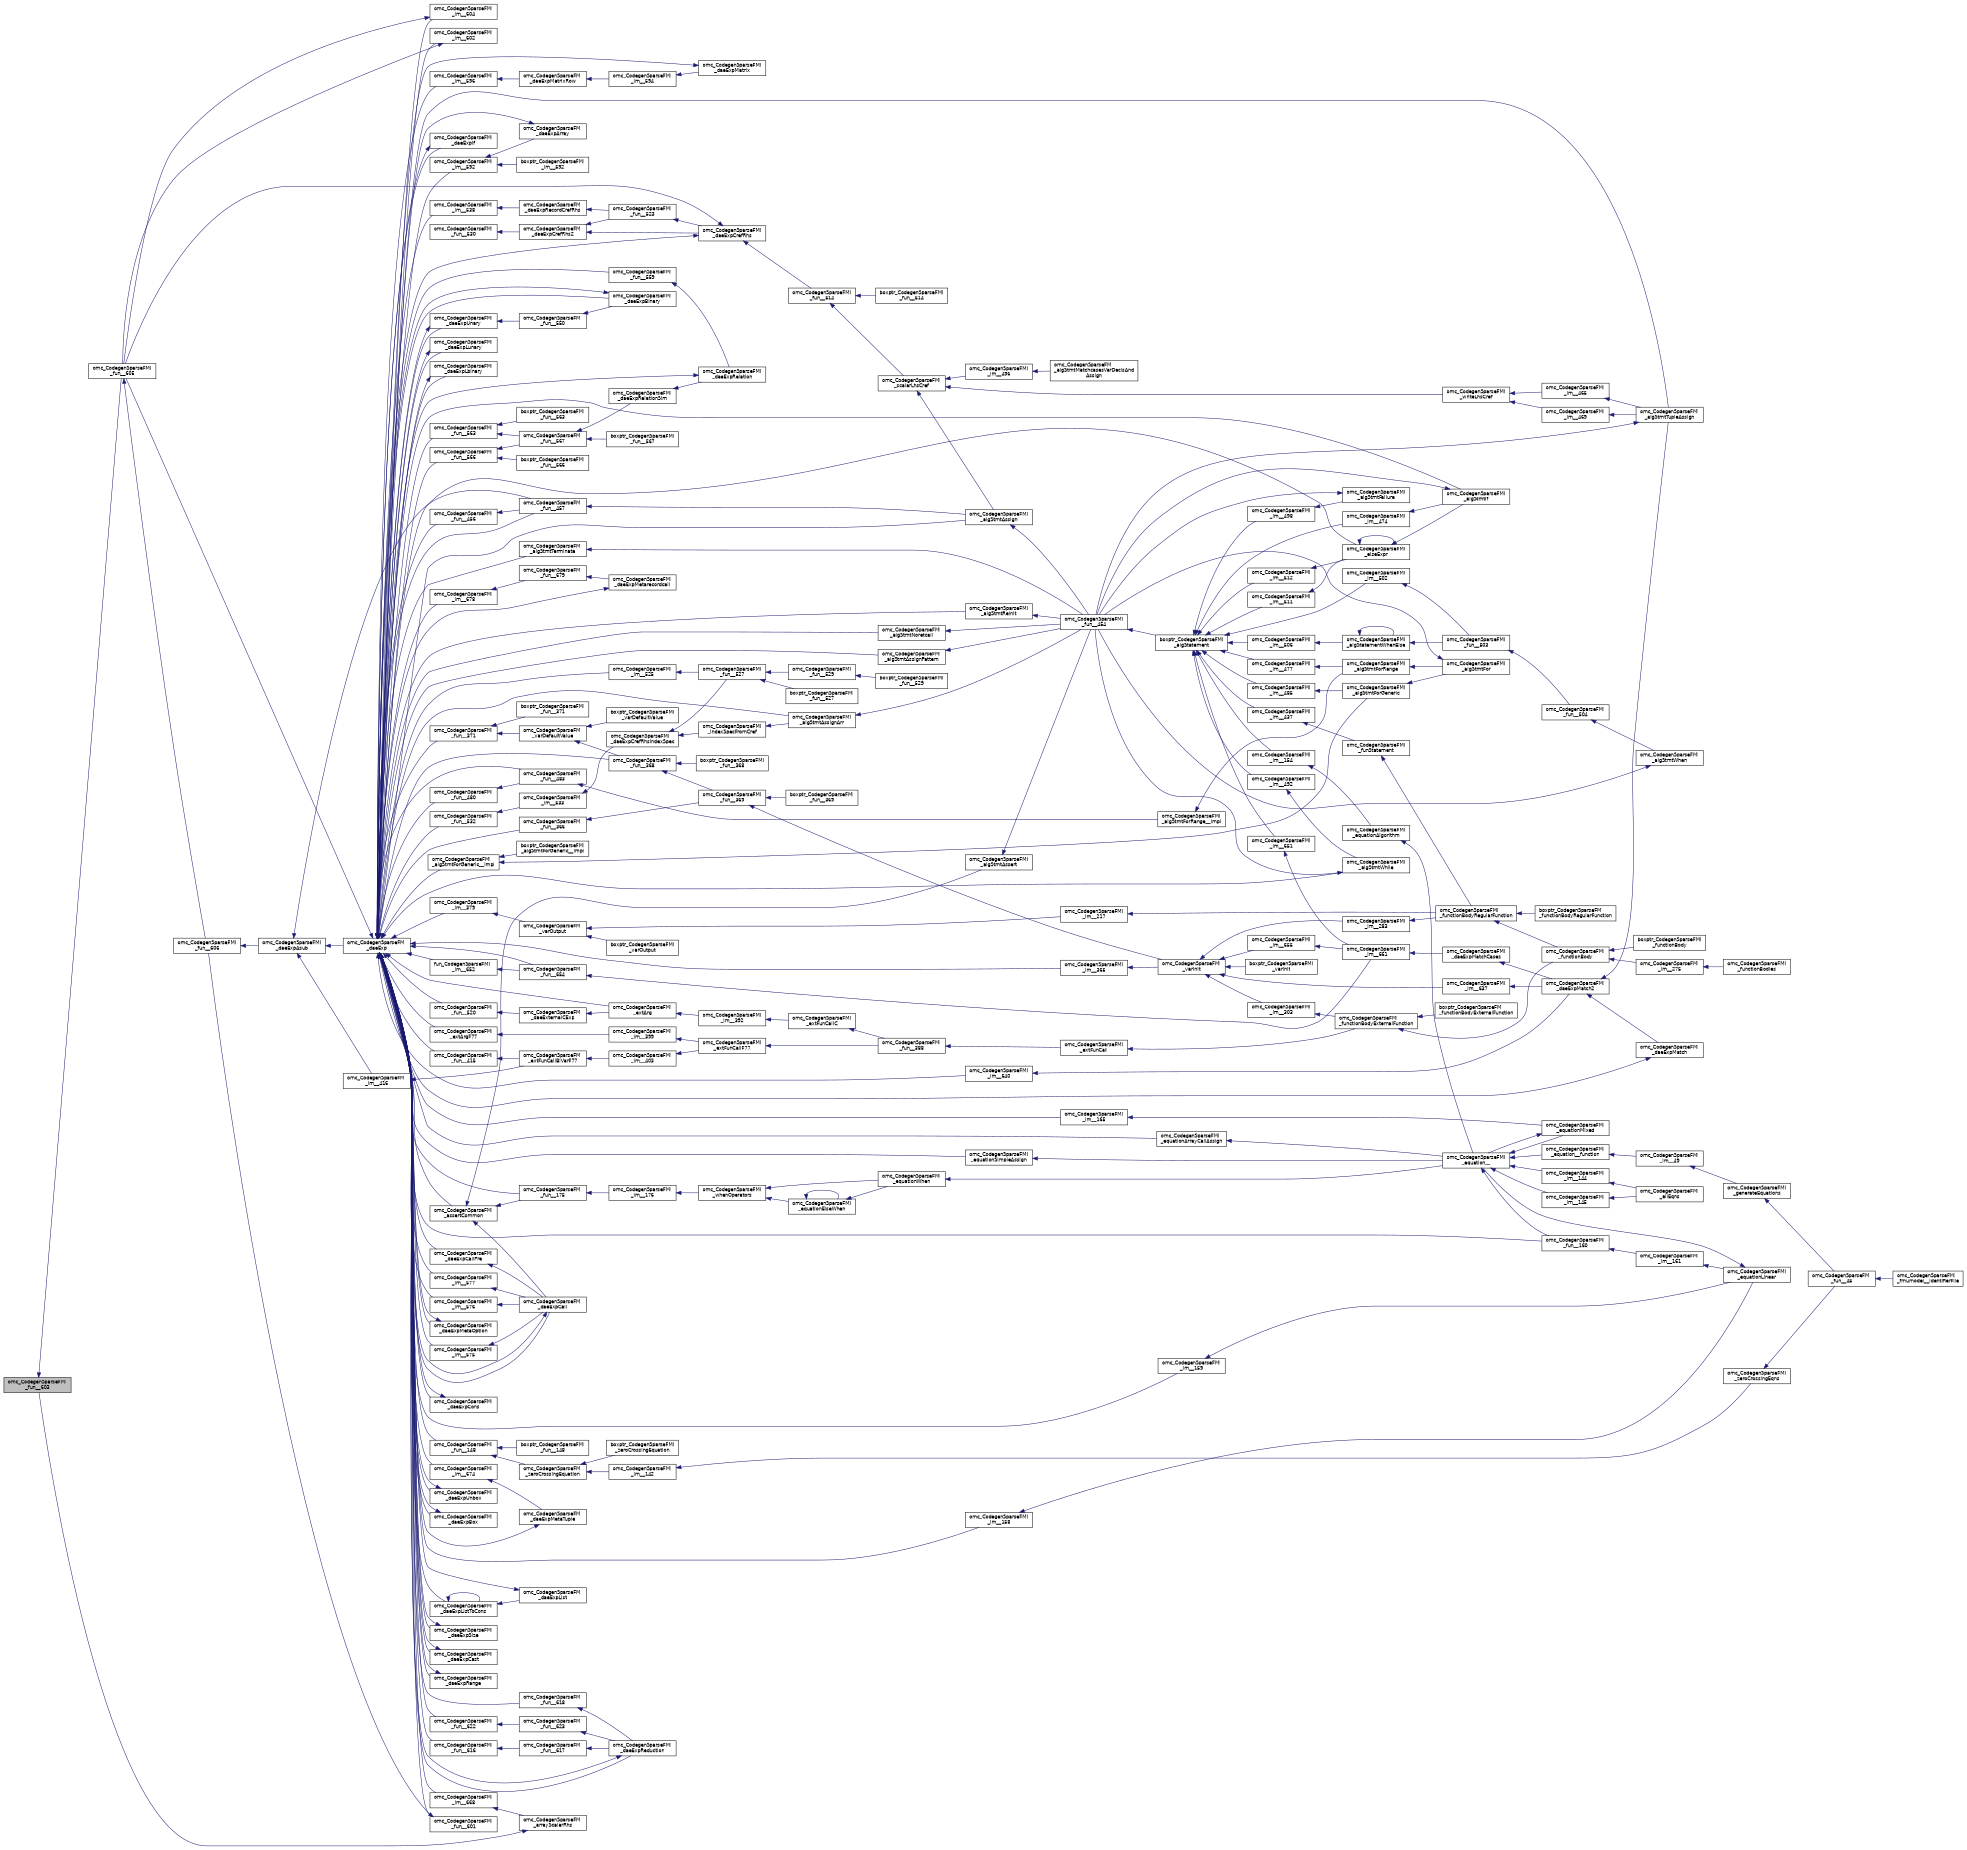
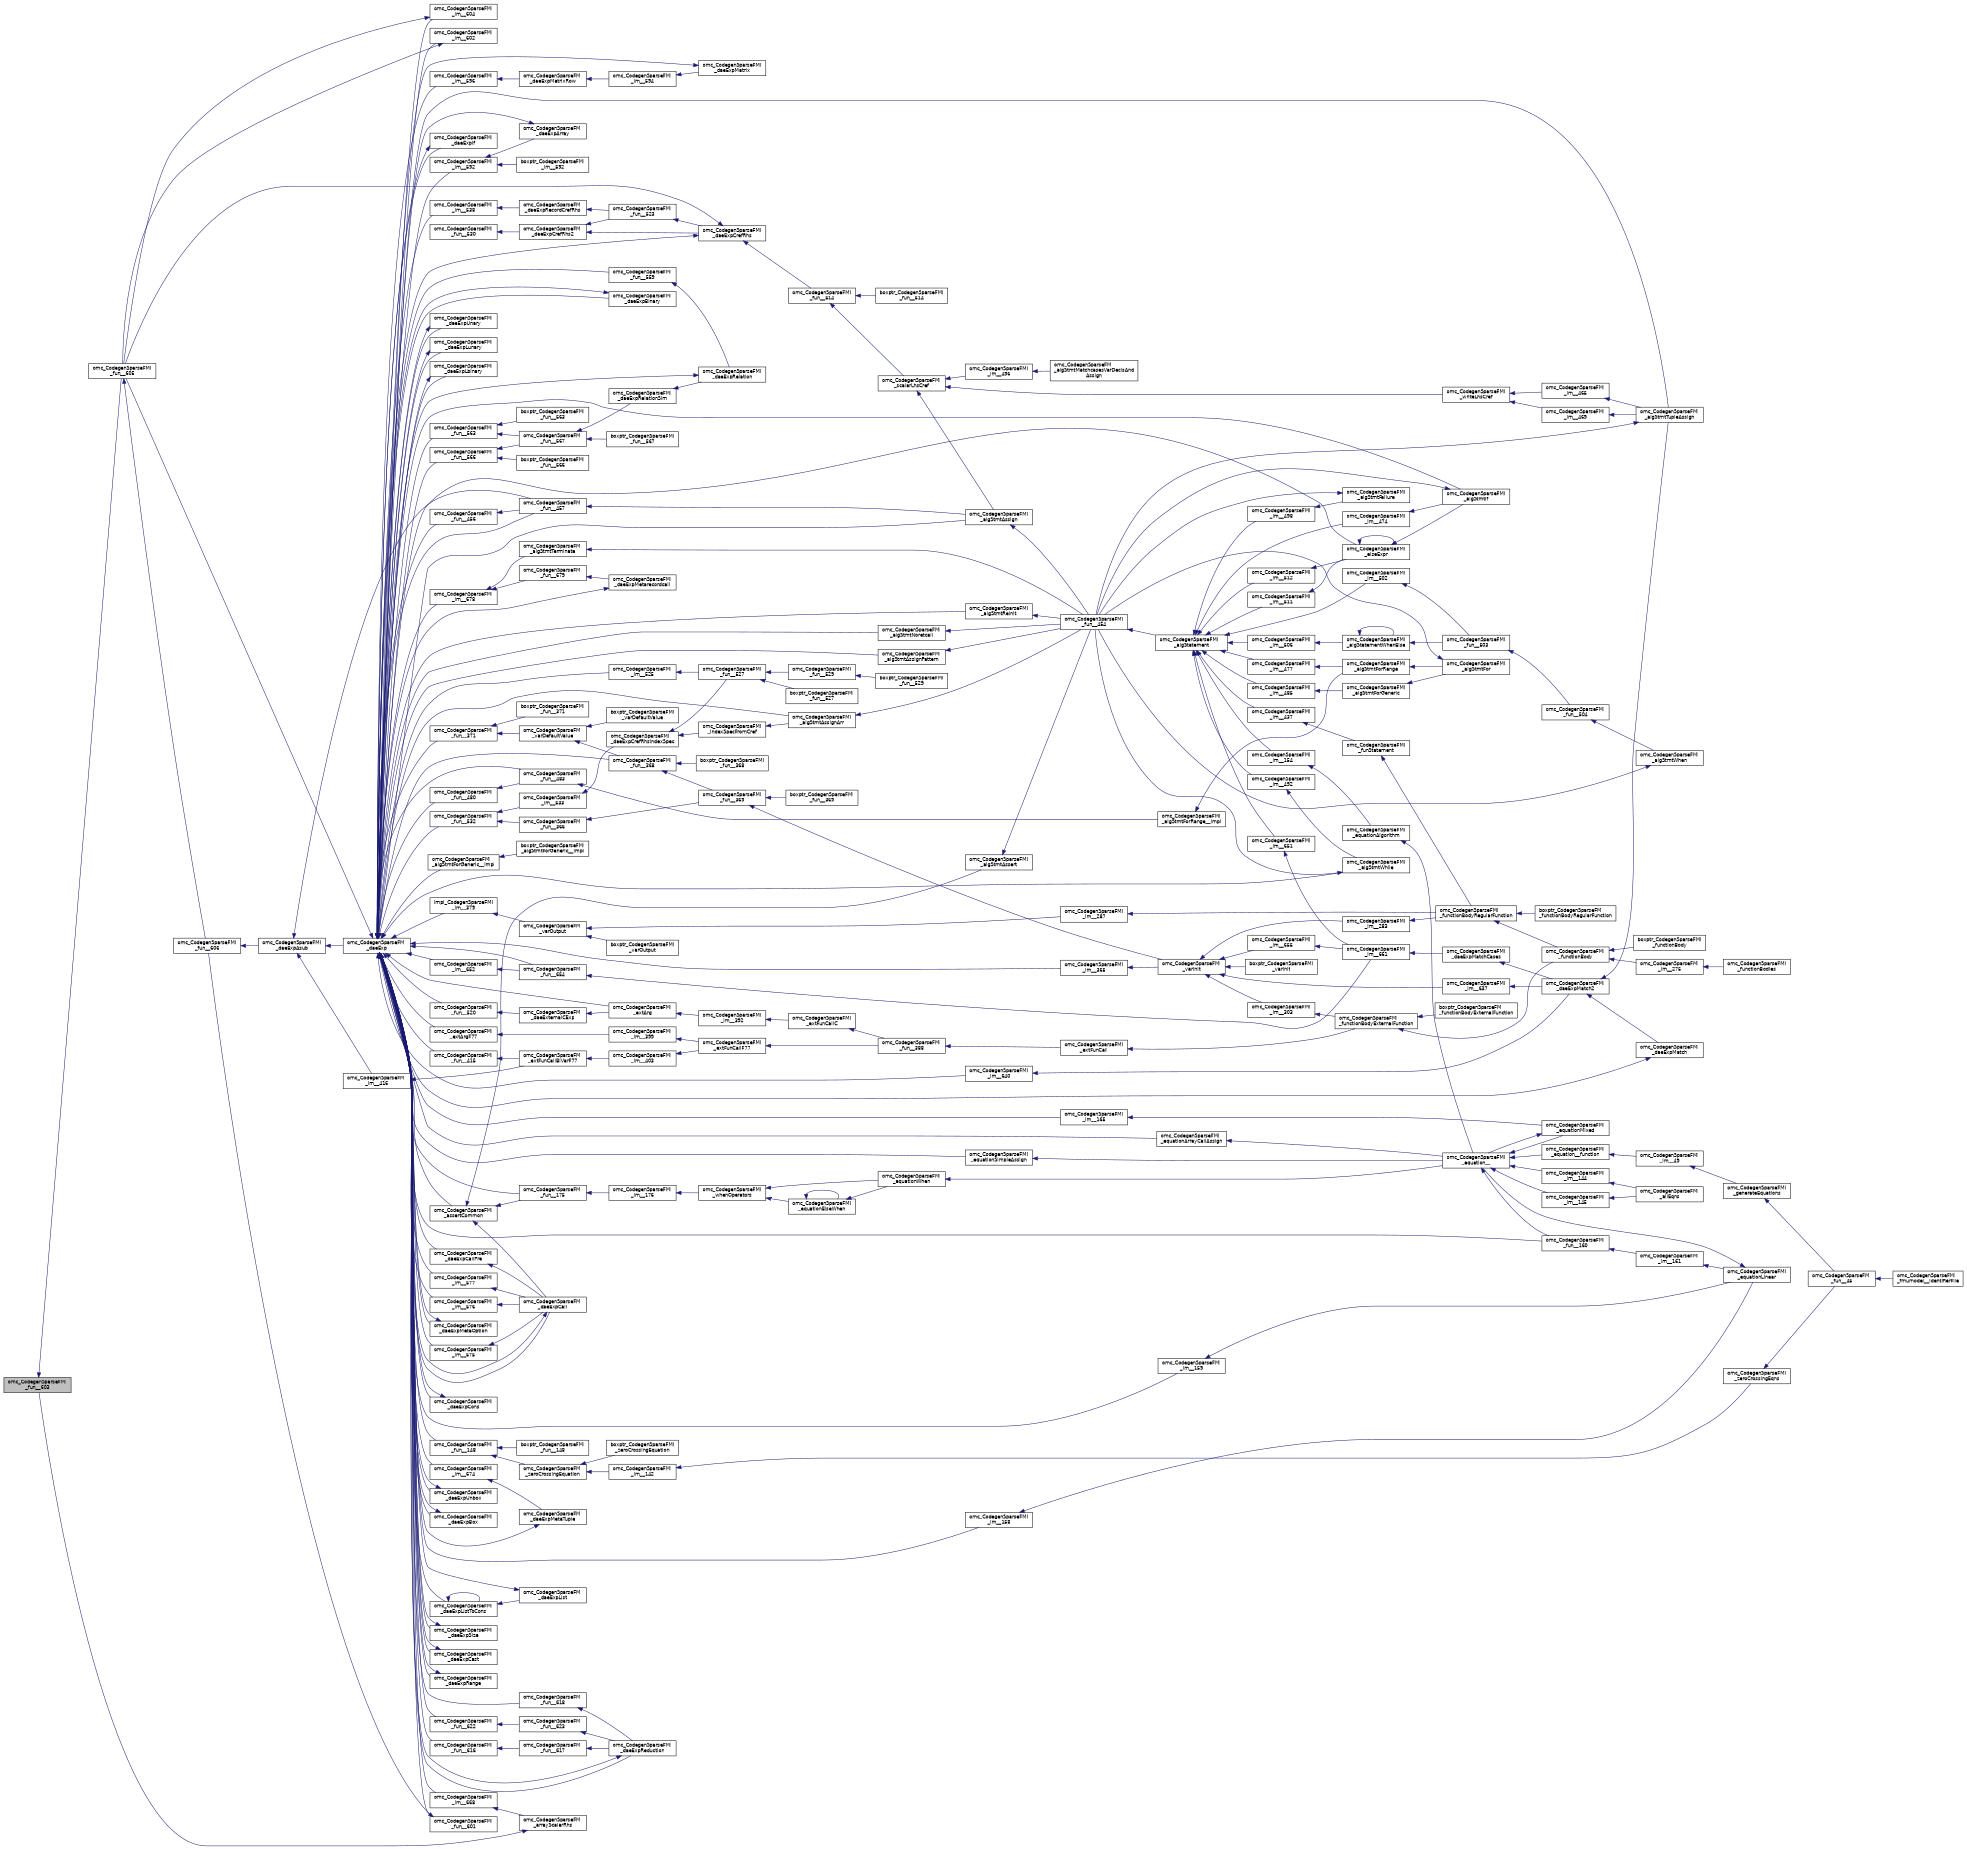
(553, 321) -> none
(1192, 643) -> (1192, 643)
(402, 649) -> (508, 572)
(972, 849) -> none
(427, 852) -> (511, 822)
(464, 906) -> (464, 906)
(1094, 914) -> (1094, 914)
(464, 967) -> (464, 967)
